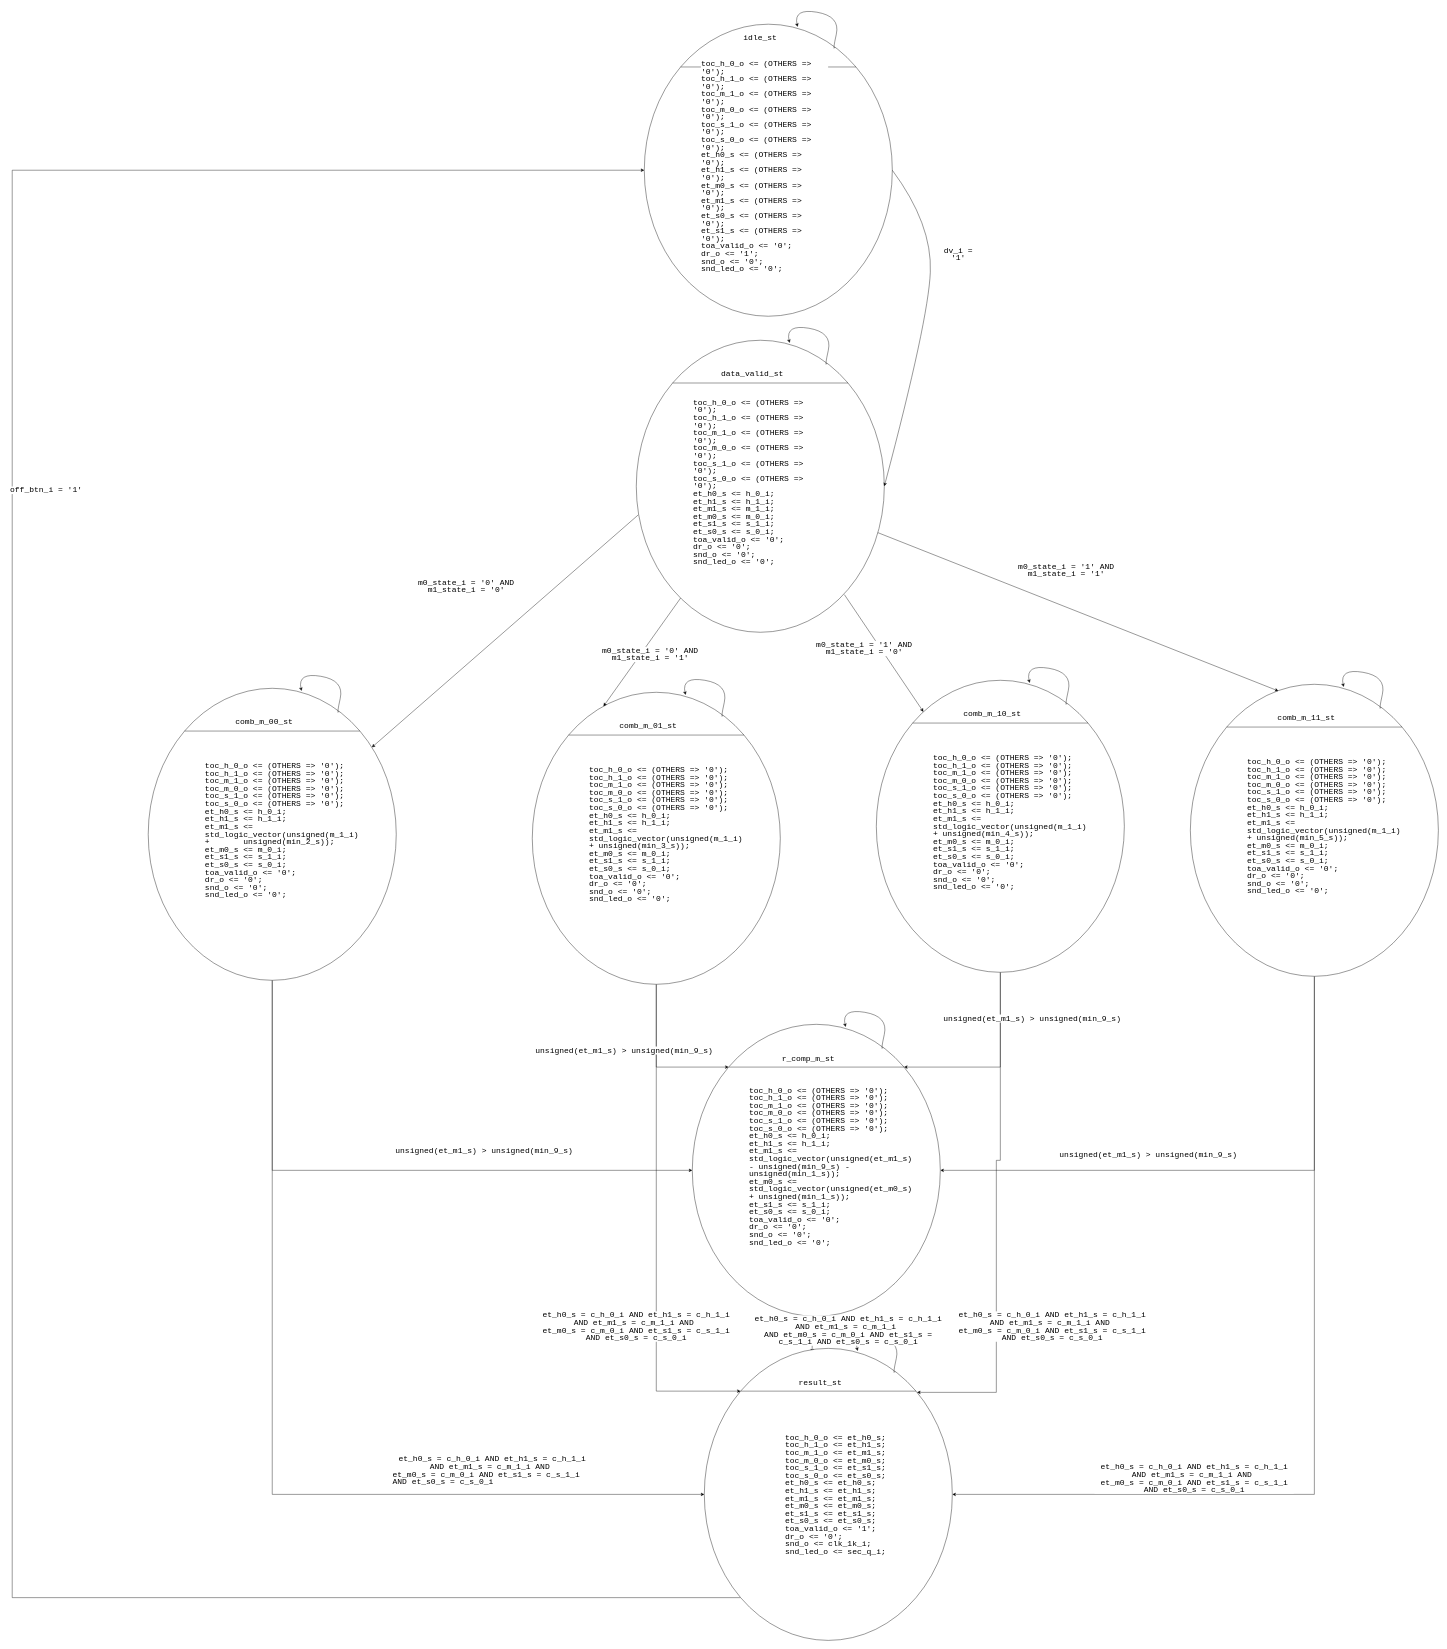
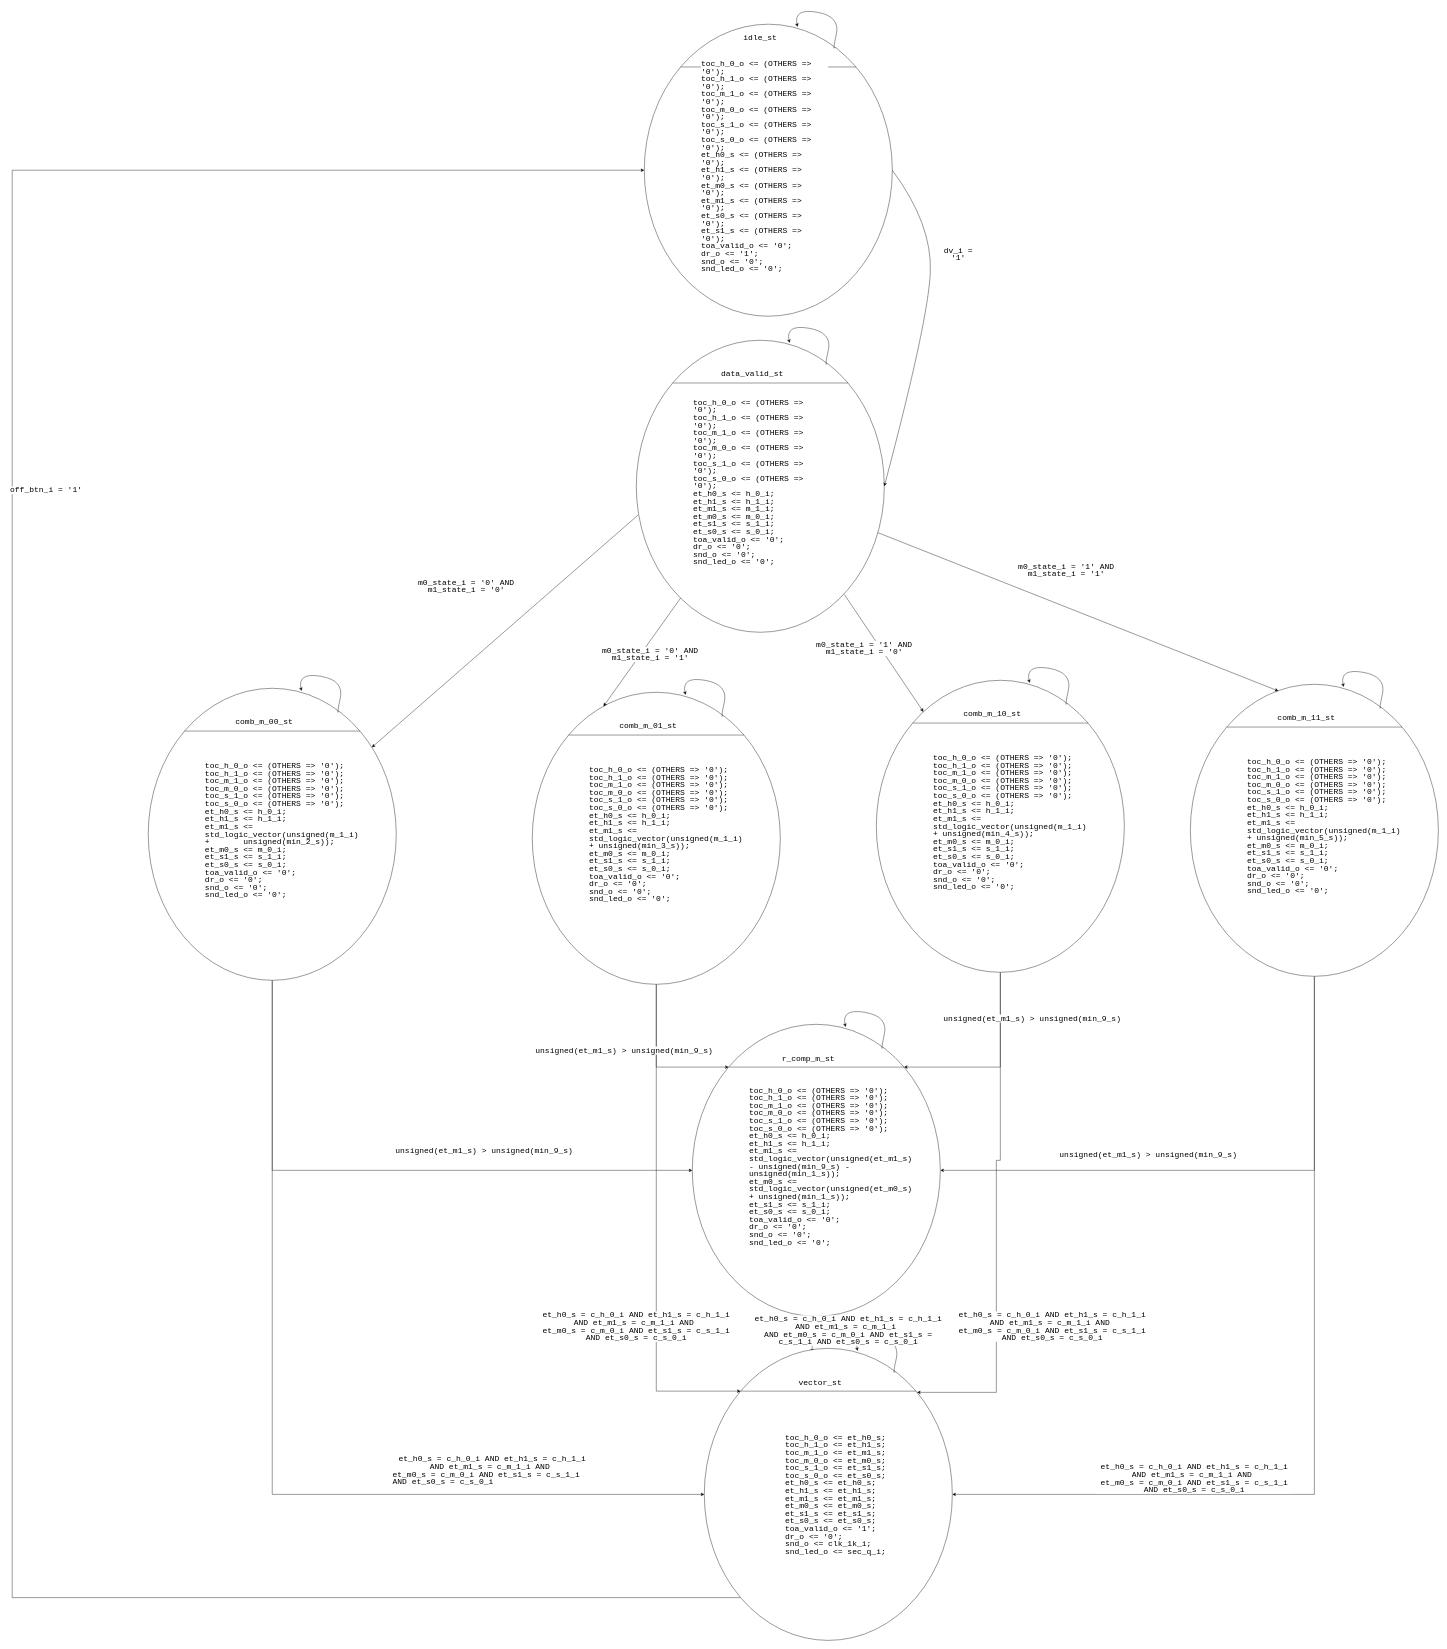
(820, 1382) -> (820, 1382)
